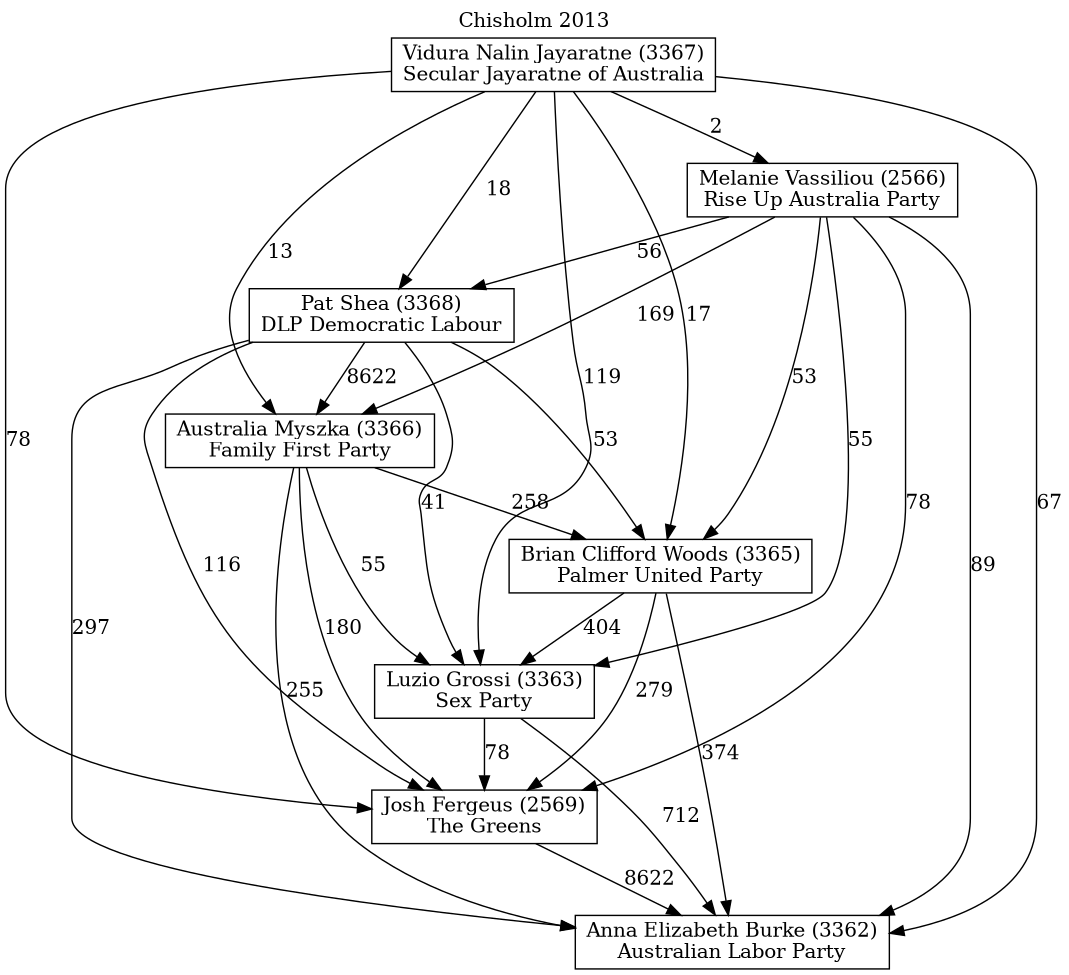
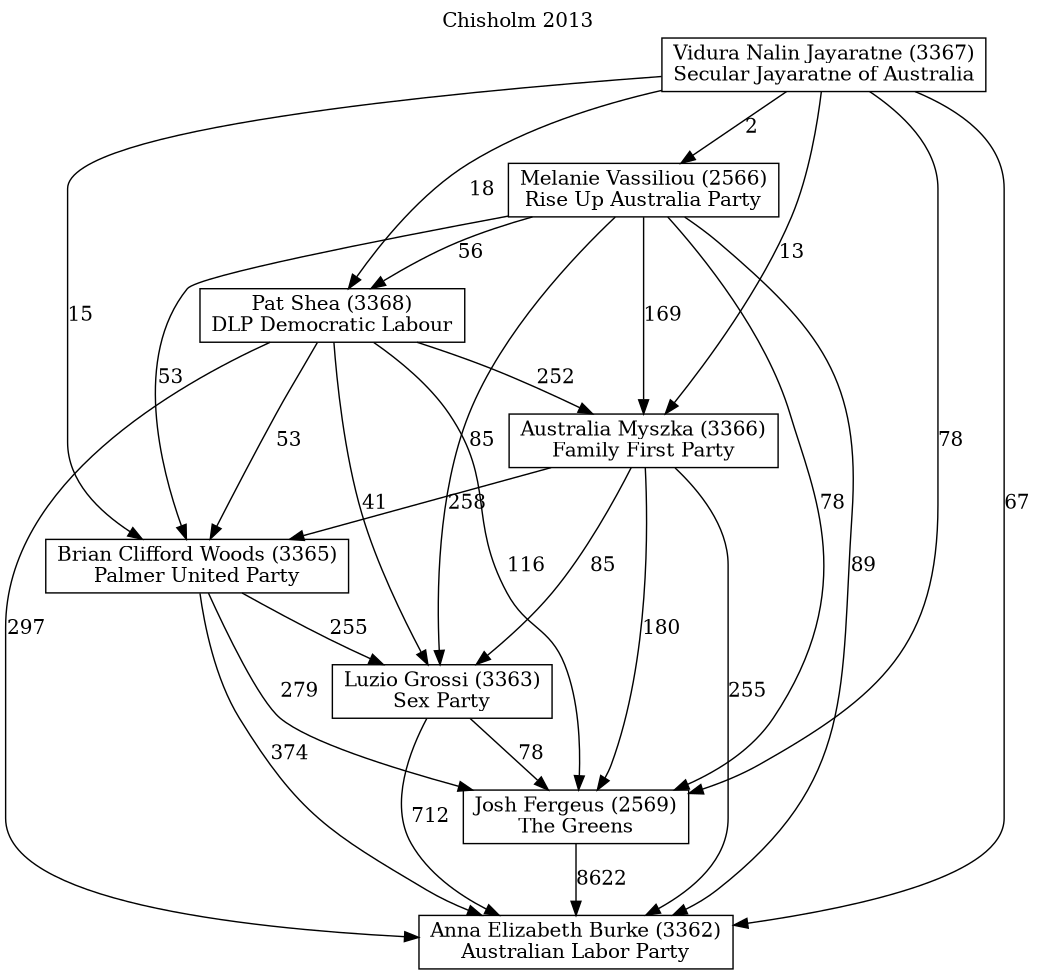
(699, 315) -> (81, 315)
(373, 378) -> (556, 378)
(584, 395) -> none
(861, 441) -> (482, 441)
(374, 566) -> (603, 566)
(603, 629) -> (349, 629)
